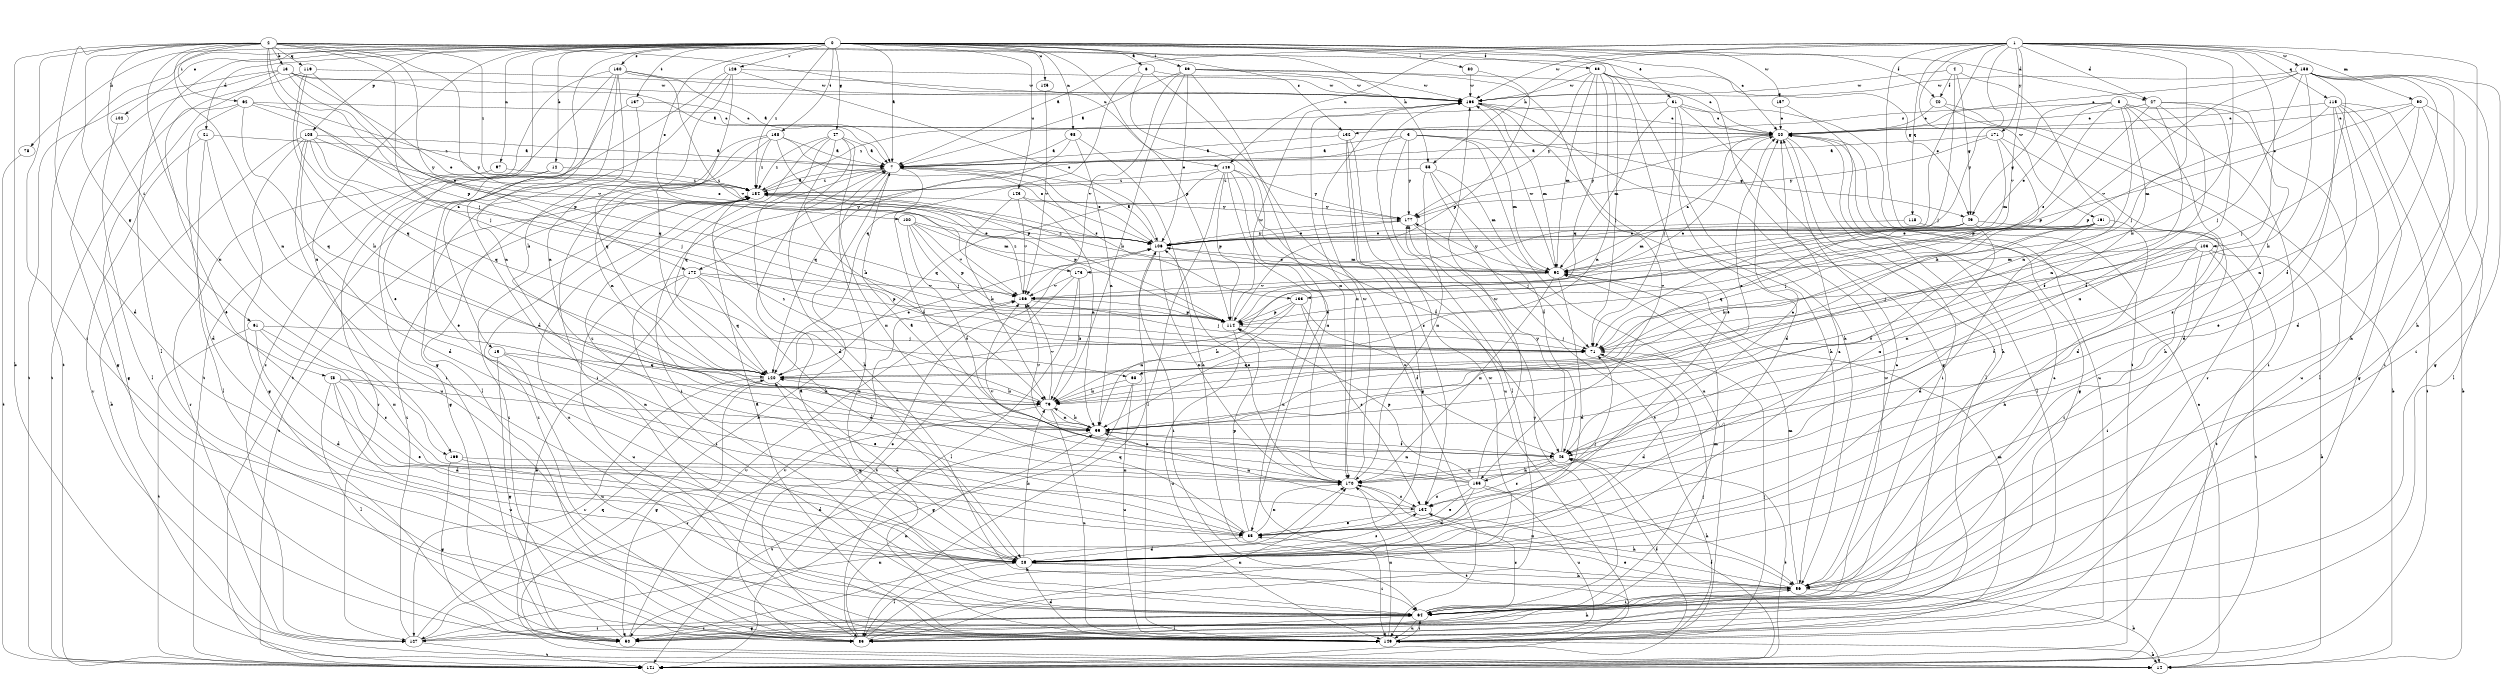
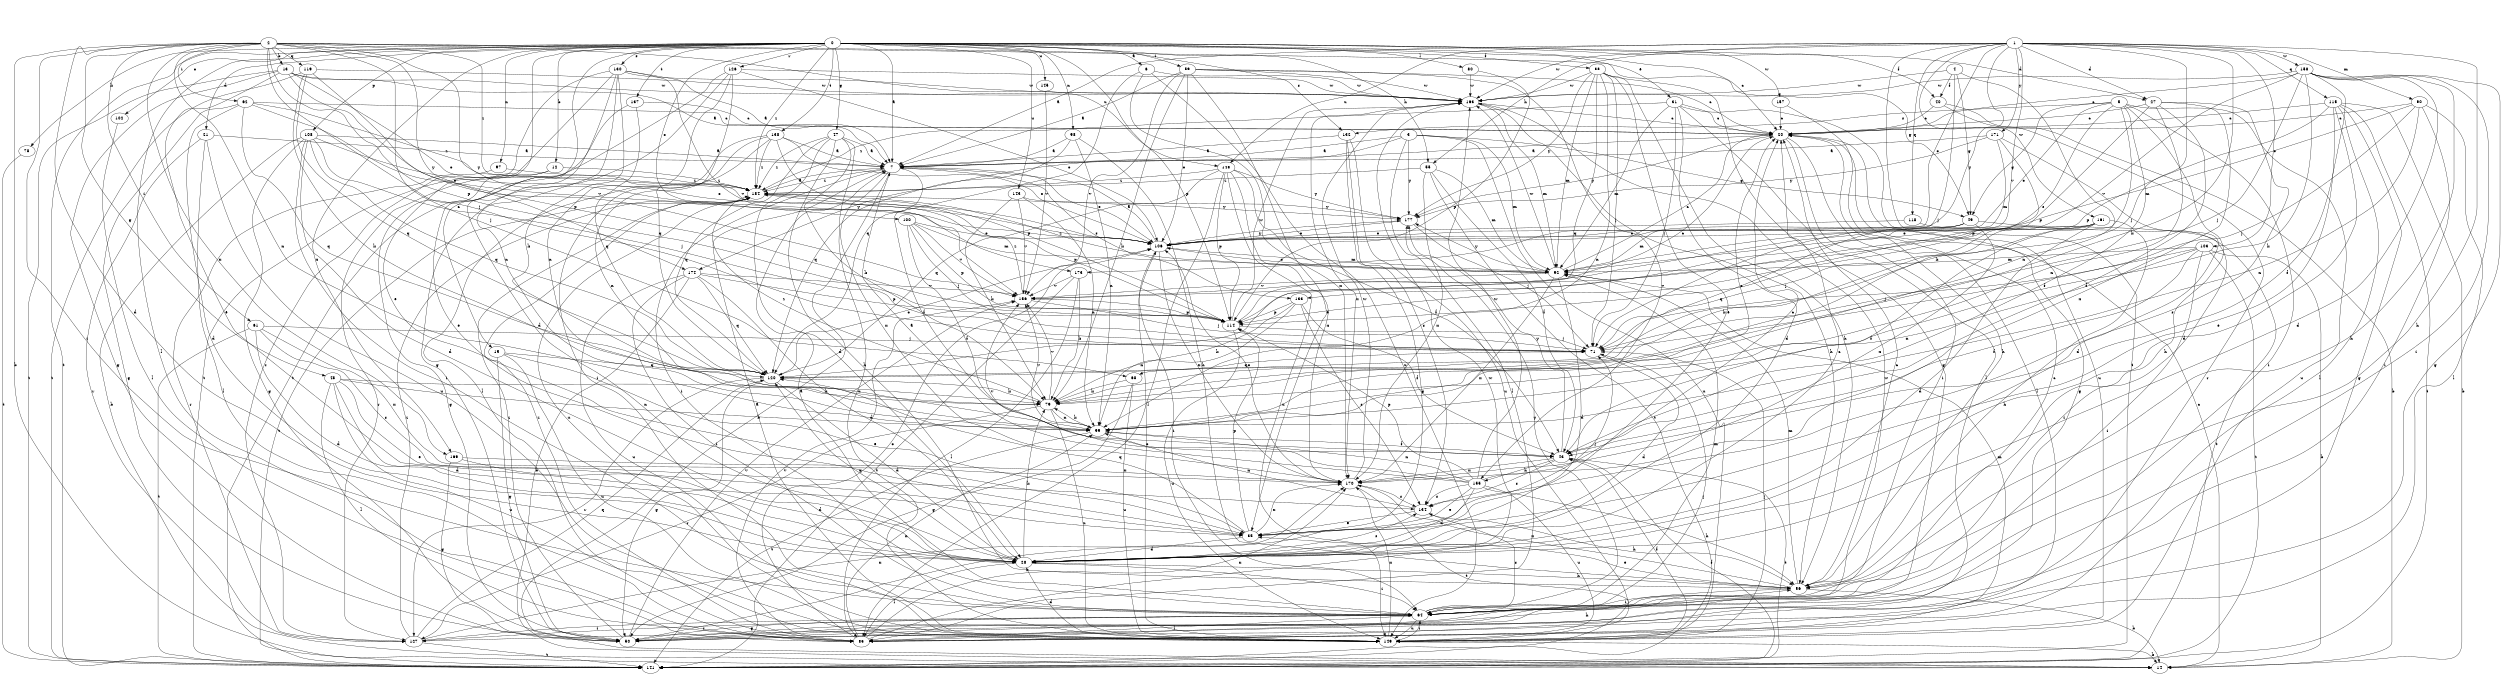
(844, 430) -> none
